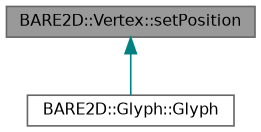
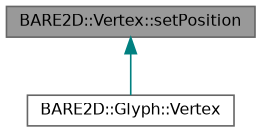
(131, 111) -> (131, 111)
